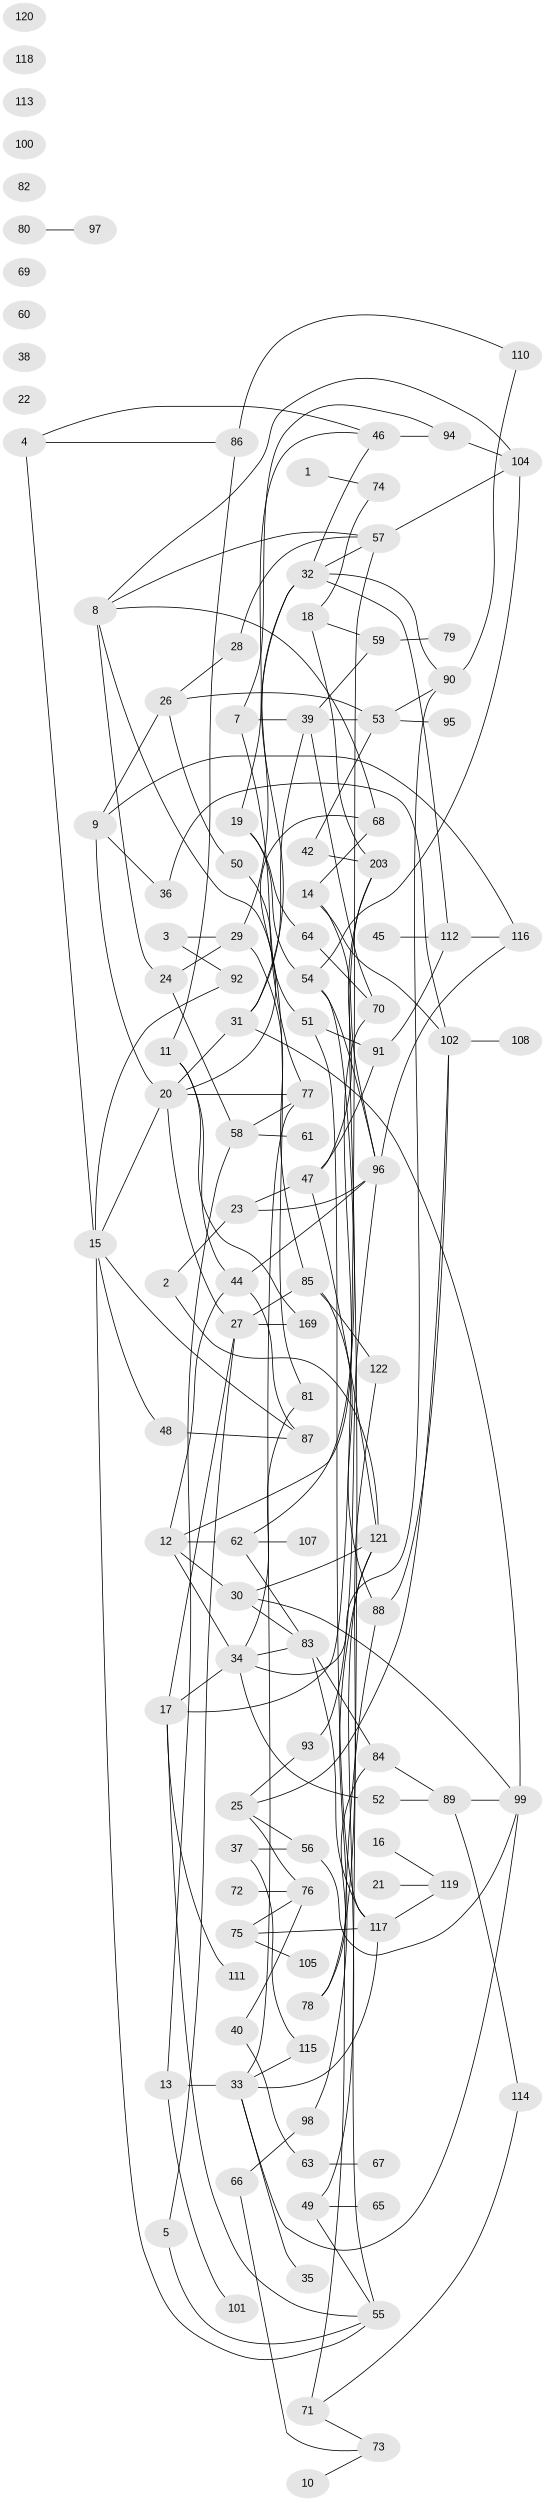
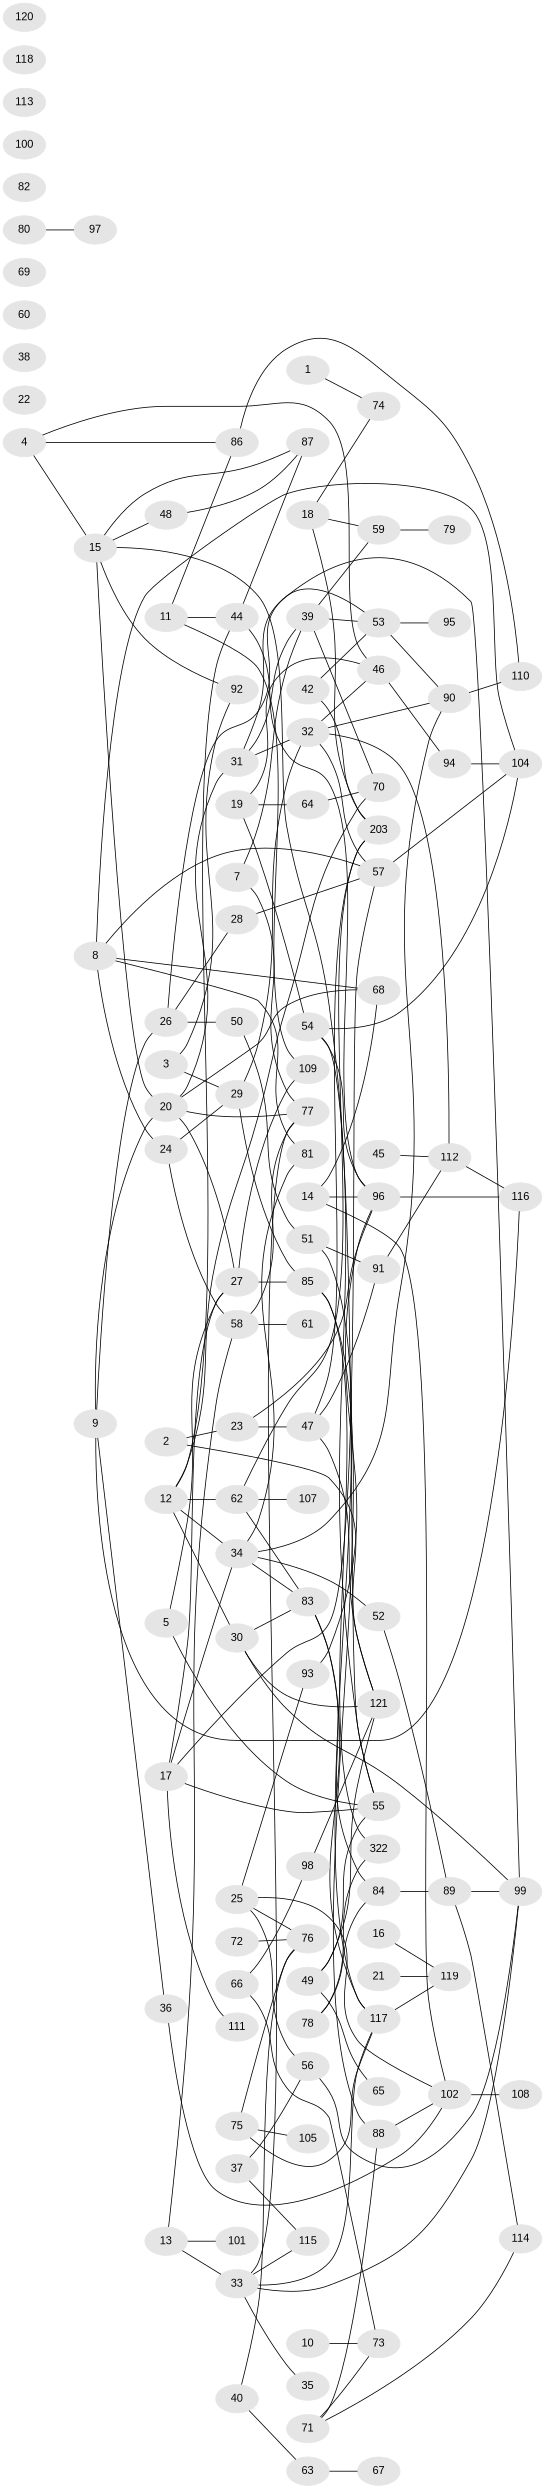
(271, 468) -> none
(308, 1325) -> (308, 1069)
(379, 1369) -> (379, 1849)
